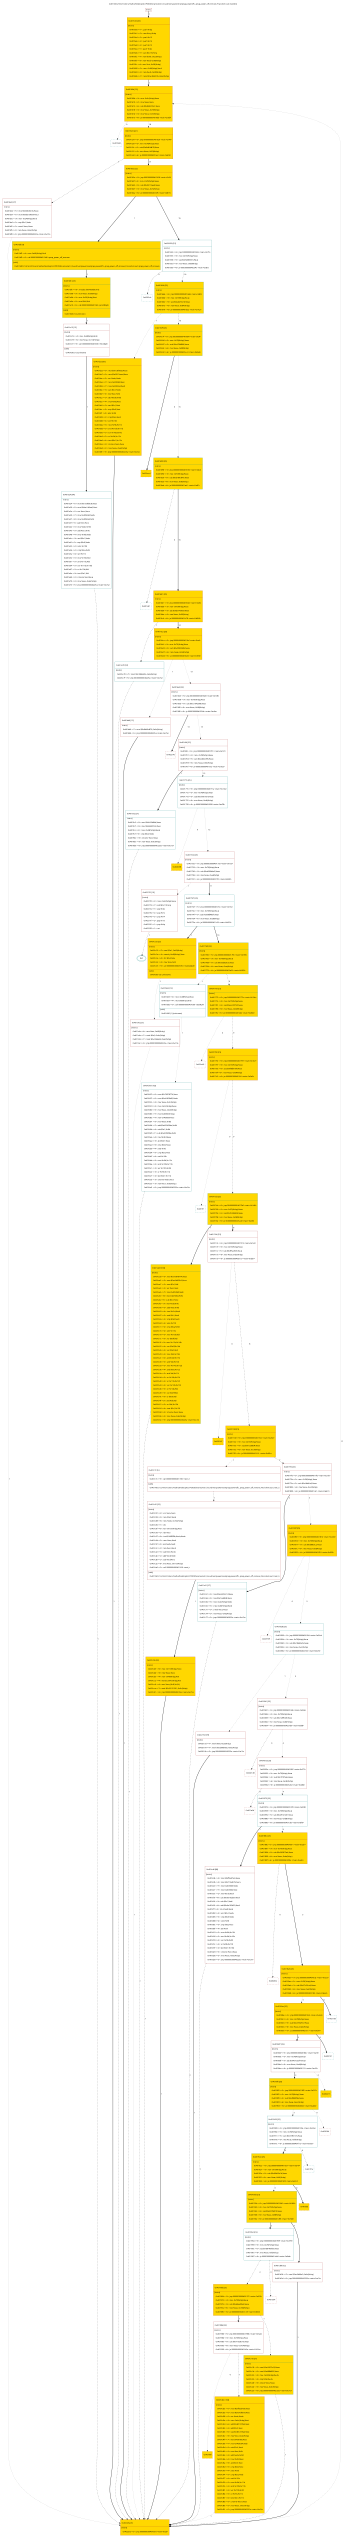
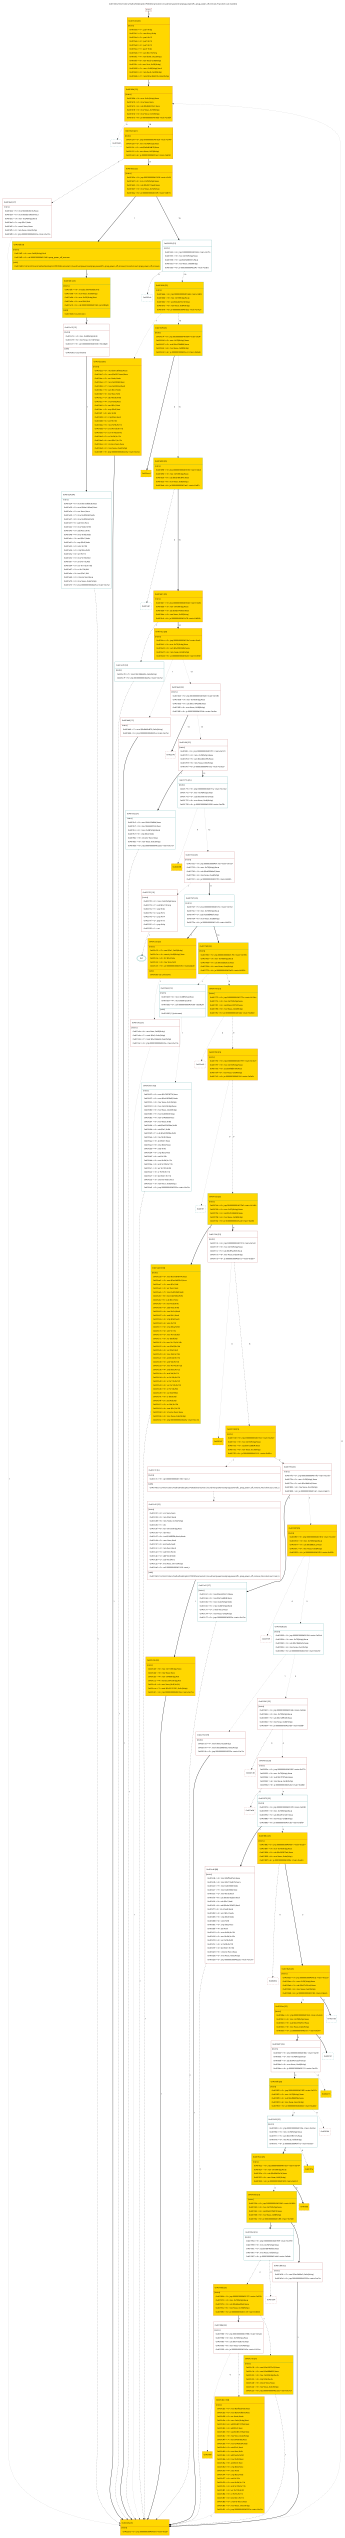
(203, 773) -> (203, 773)
(309, 2169) -> (309, 2169)
